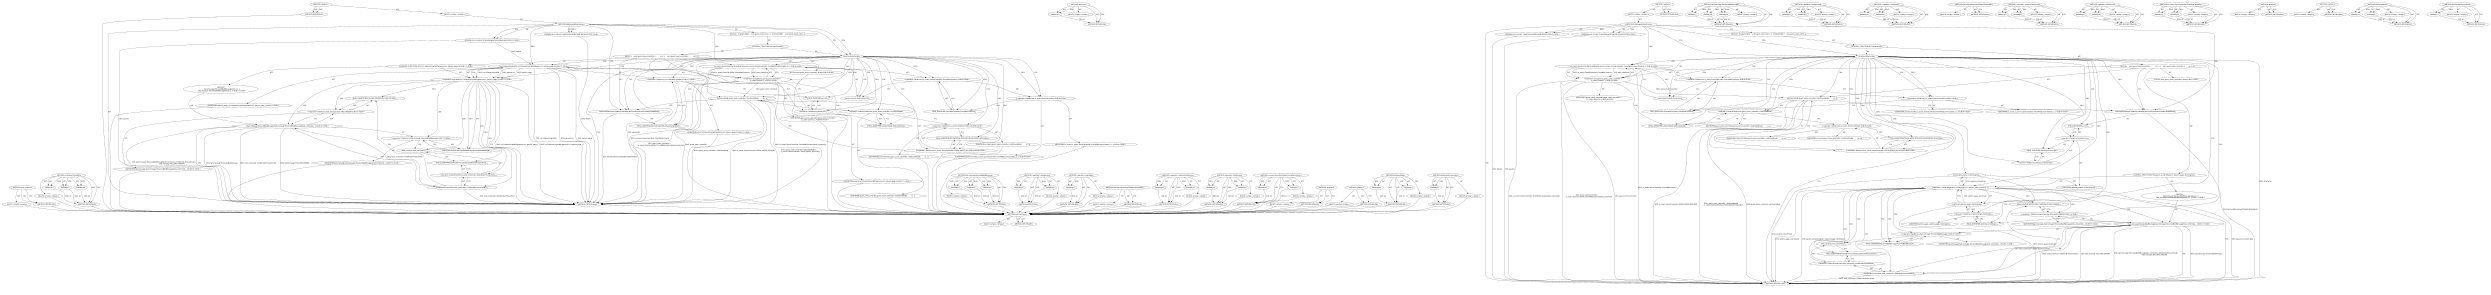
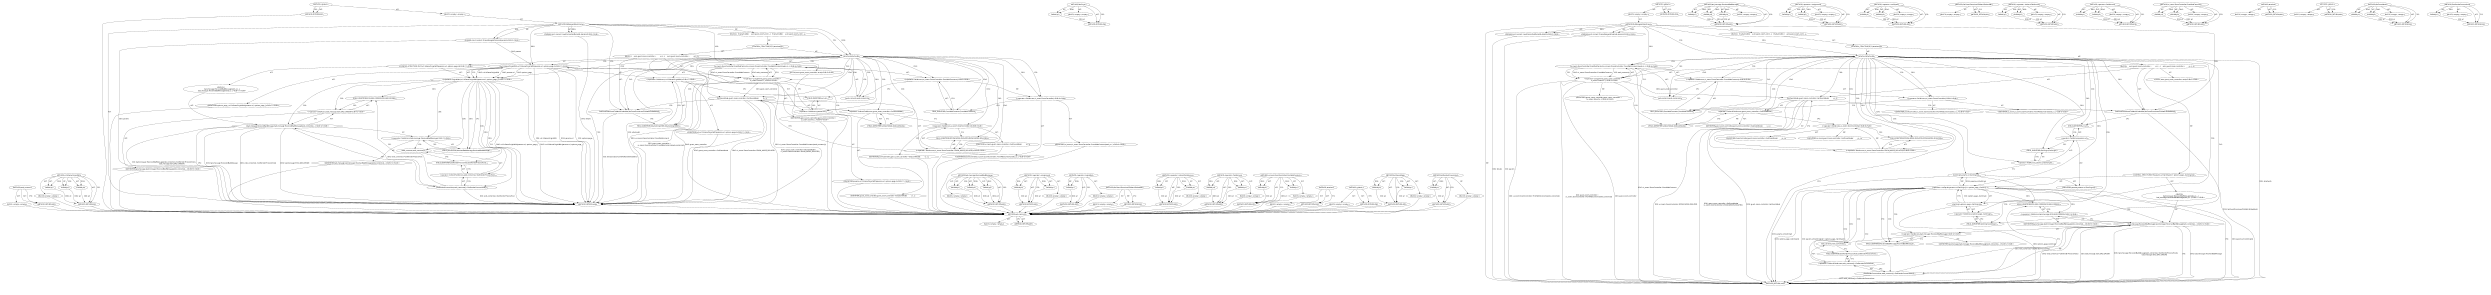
none -> (2002, 169)
(1930, 224) -> none
